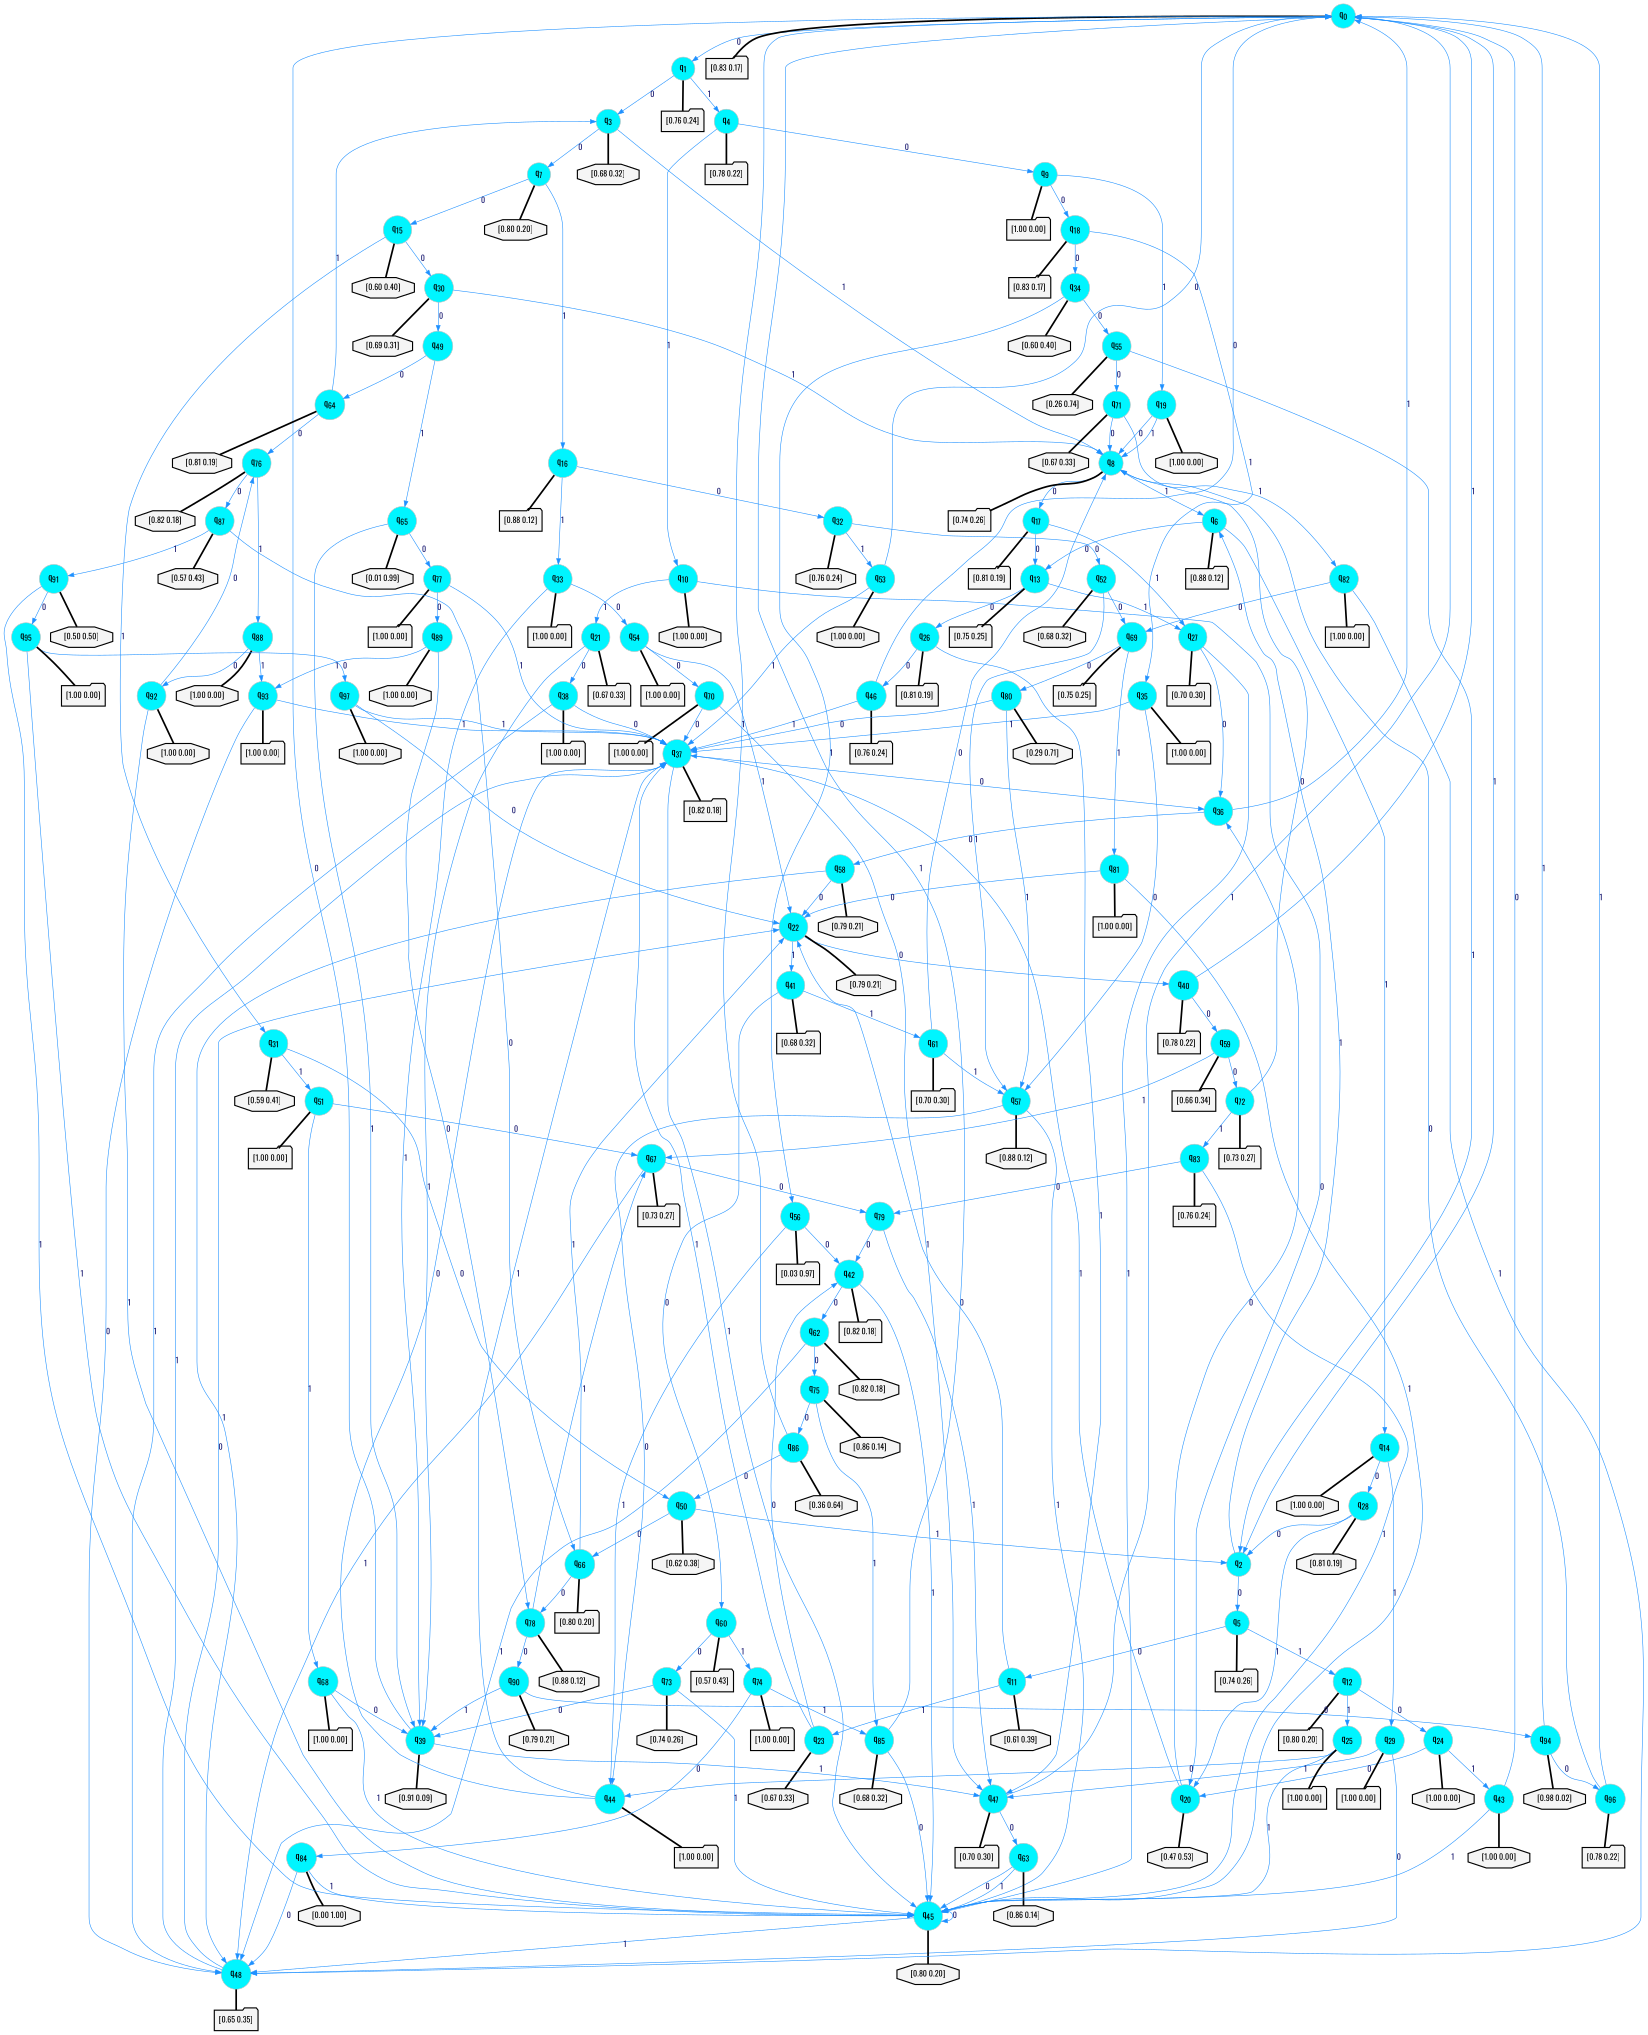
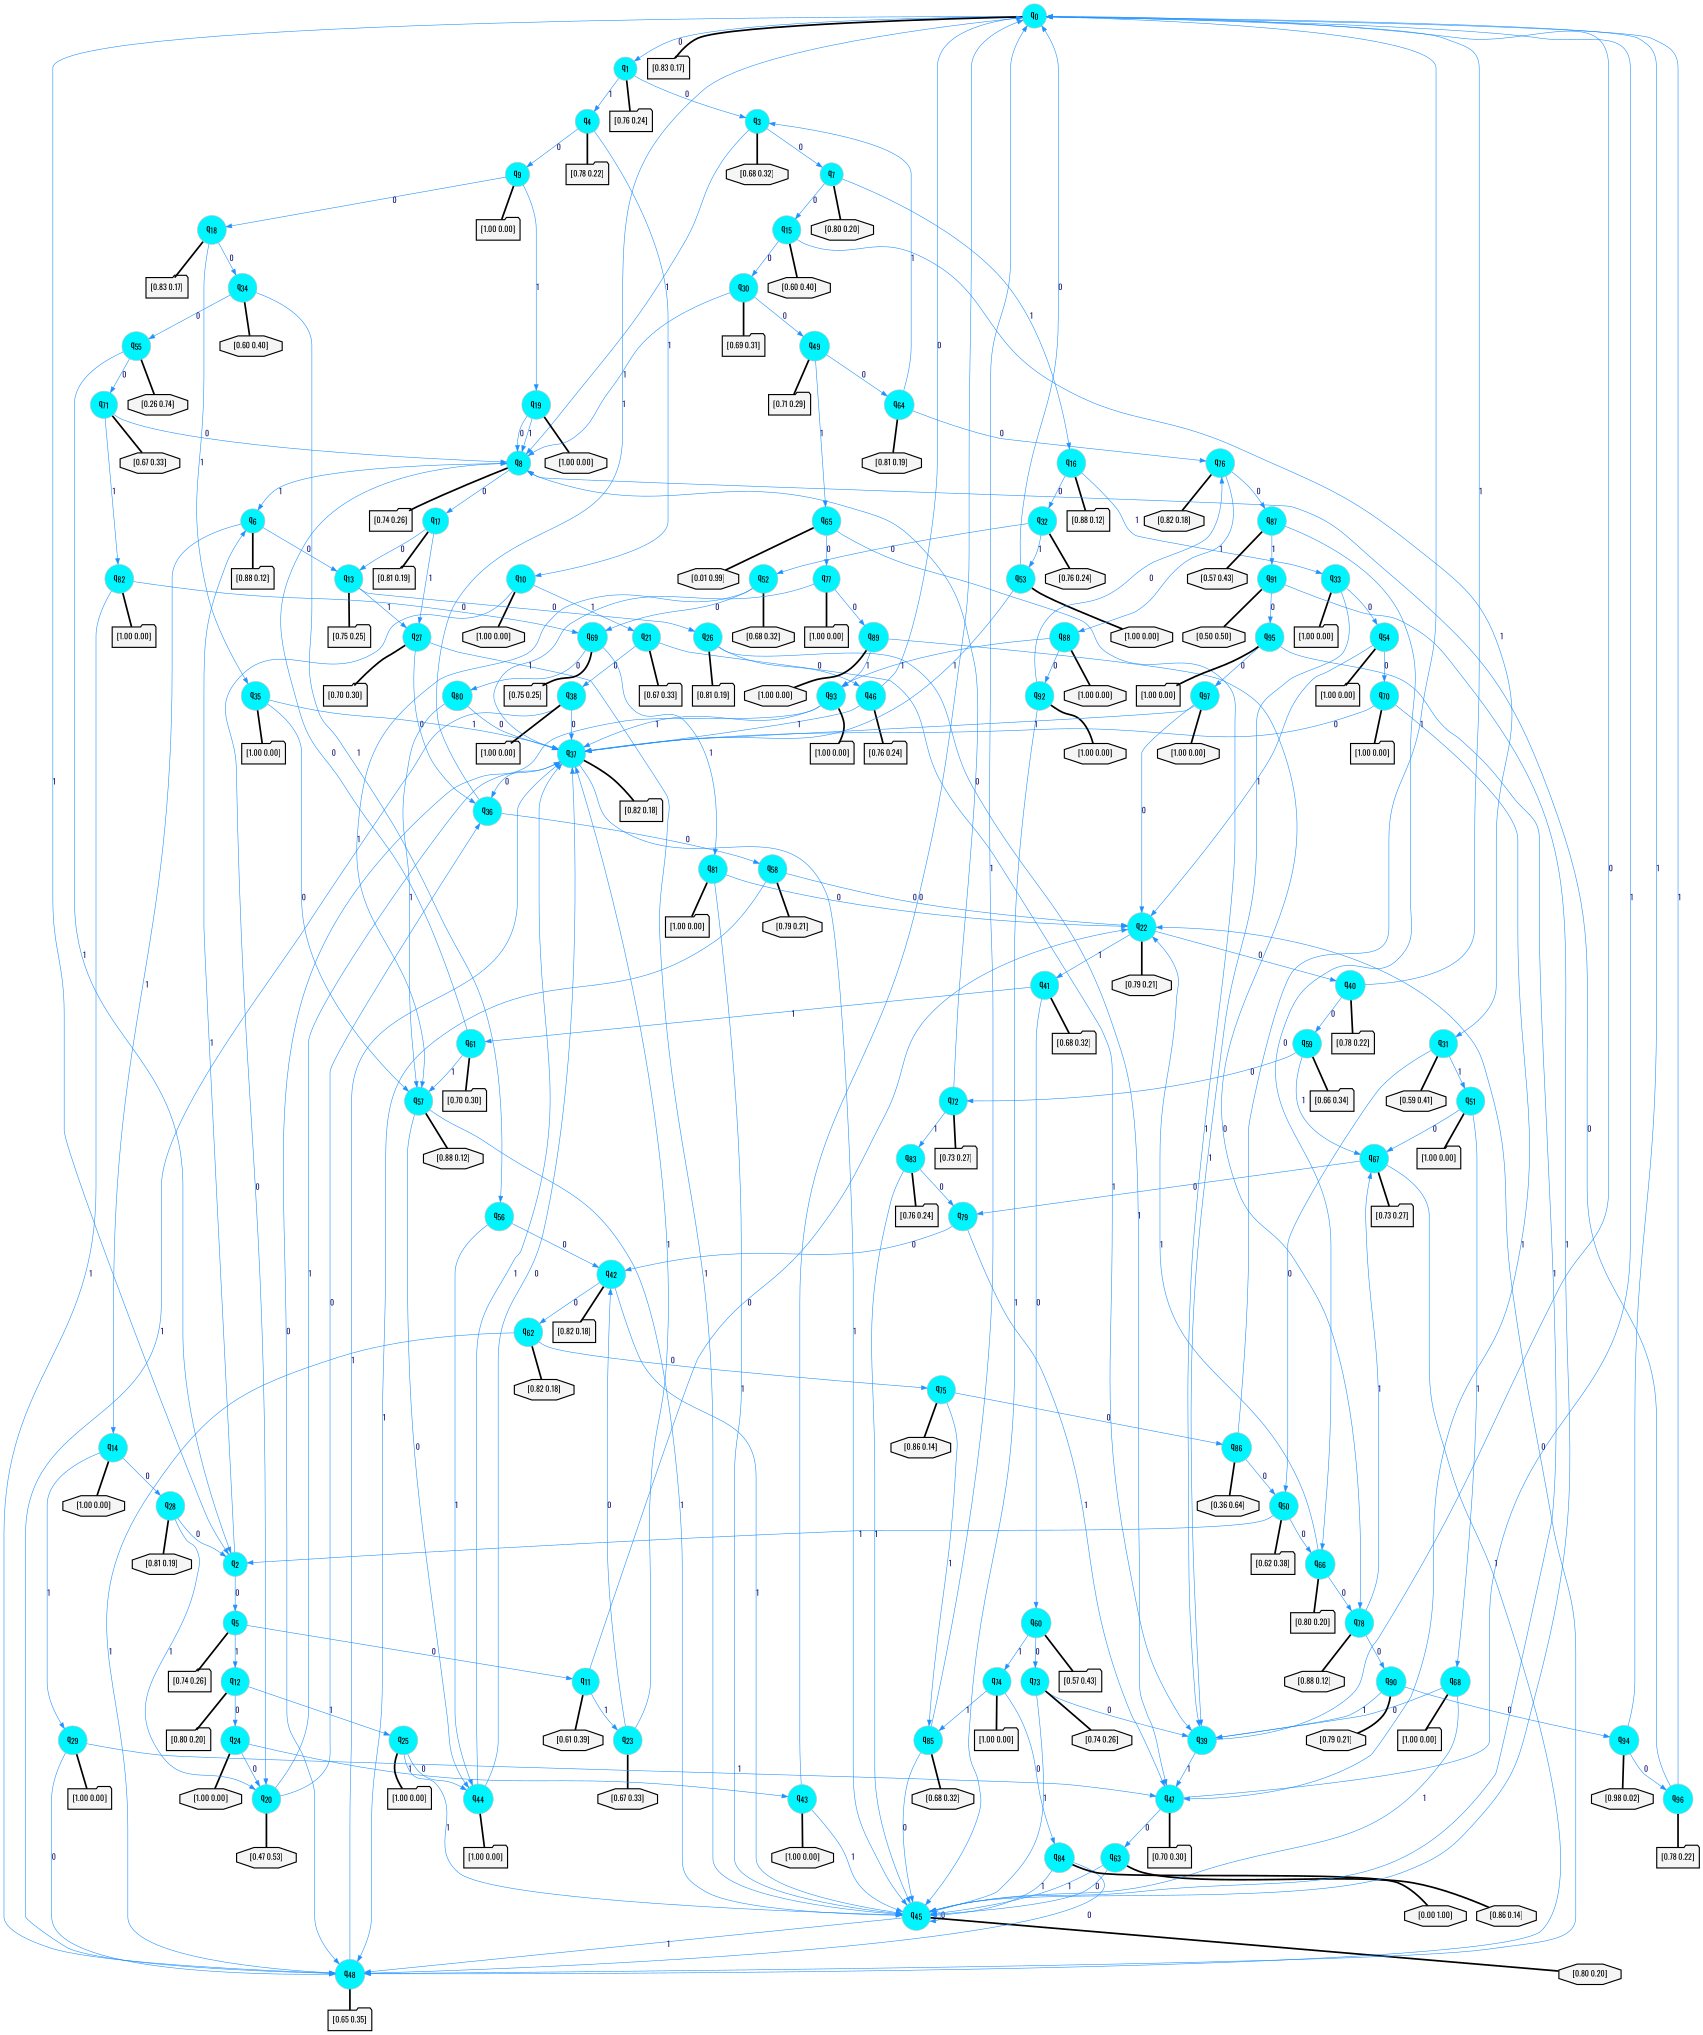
(383, 346) -> (744, 346)
none -> (790, 405)
(1043, 754) -> none
(798, 1274) -> none
(683, 1564) -> (1273, 1564)
(416, 1799) -> none
